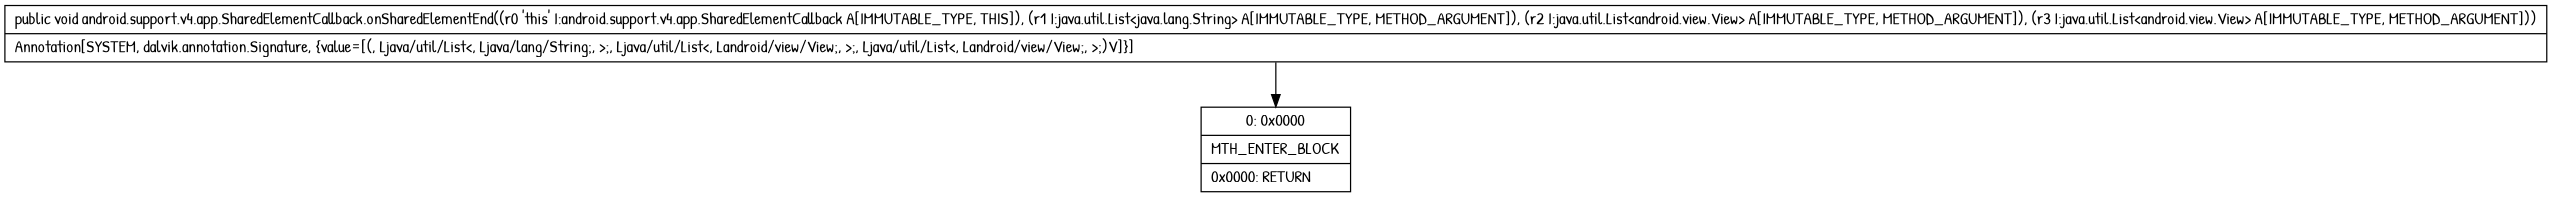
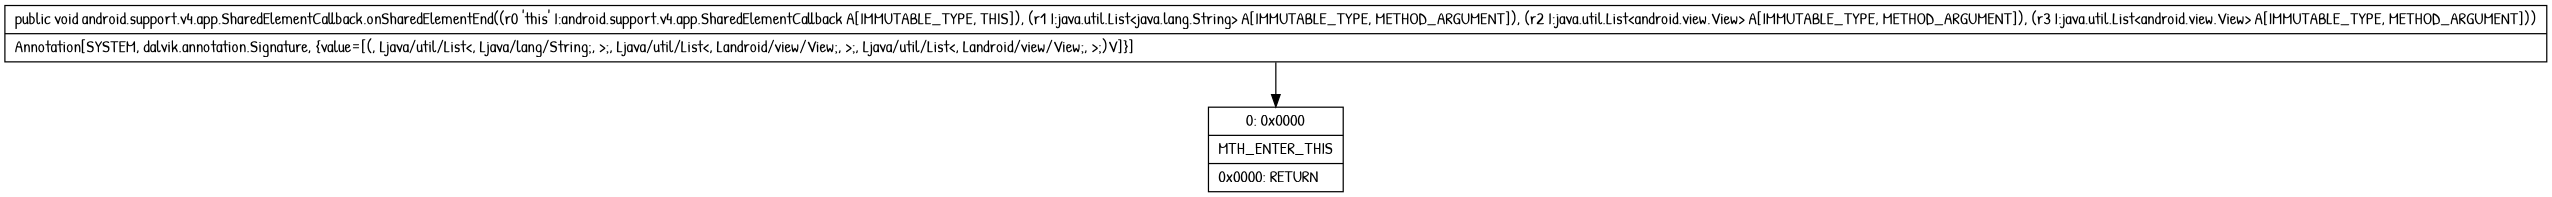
(1276, 149) -> (1276, 149)
